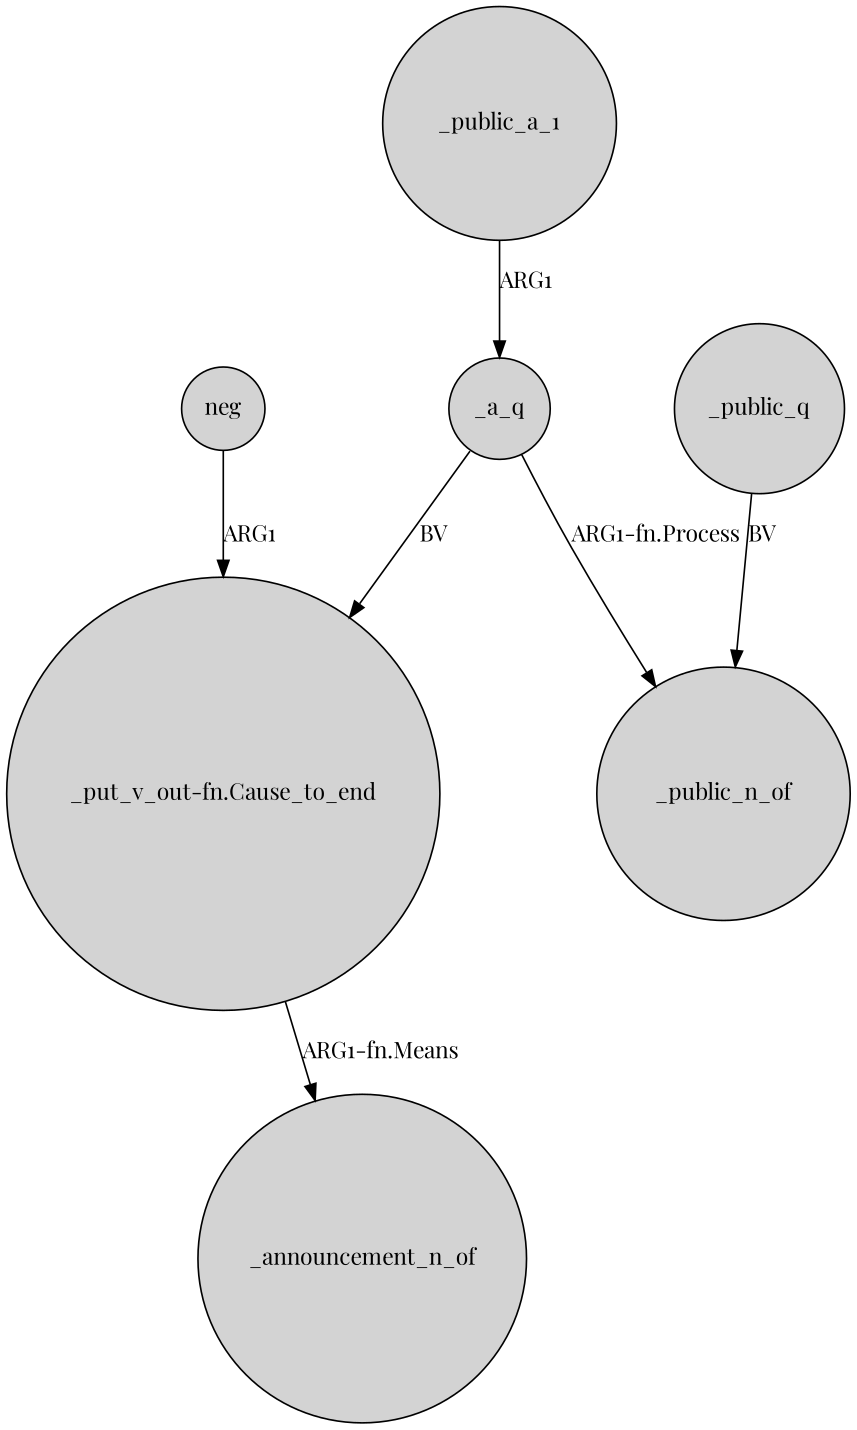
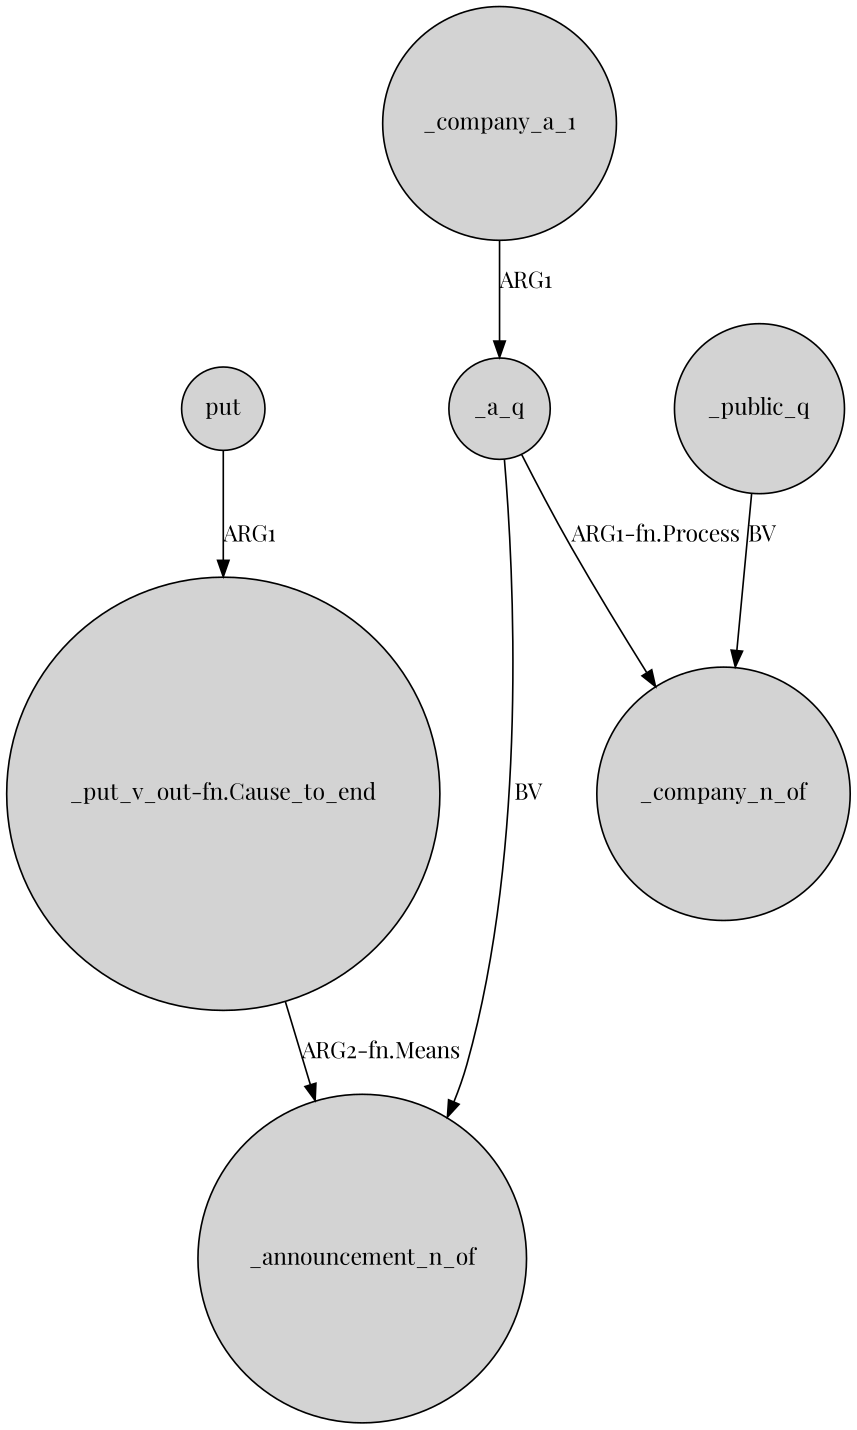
(500, 123) -> (500, 123)
(223, 409) -> (223, 409)
(415, 527) -> (509, 784)
(724, 794) -> (724, 794)
(381, 1052) -> (381, 1052)
